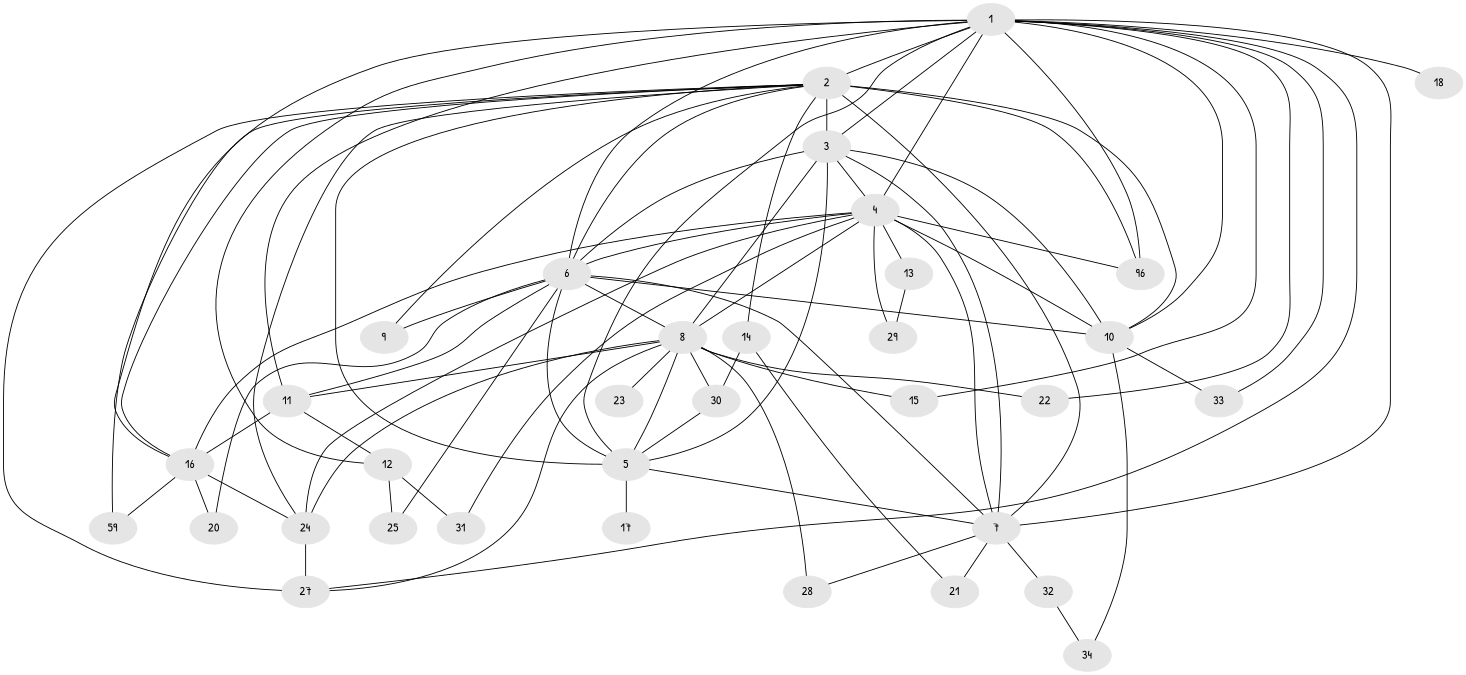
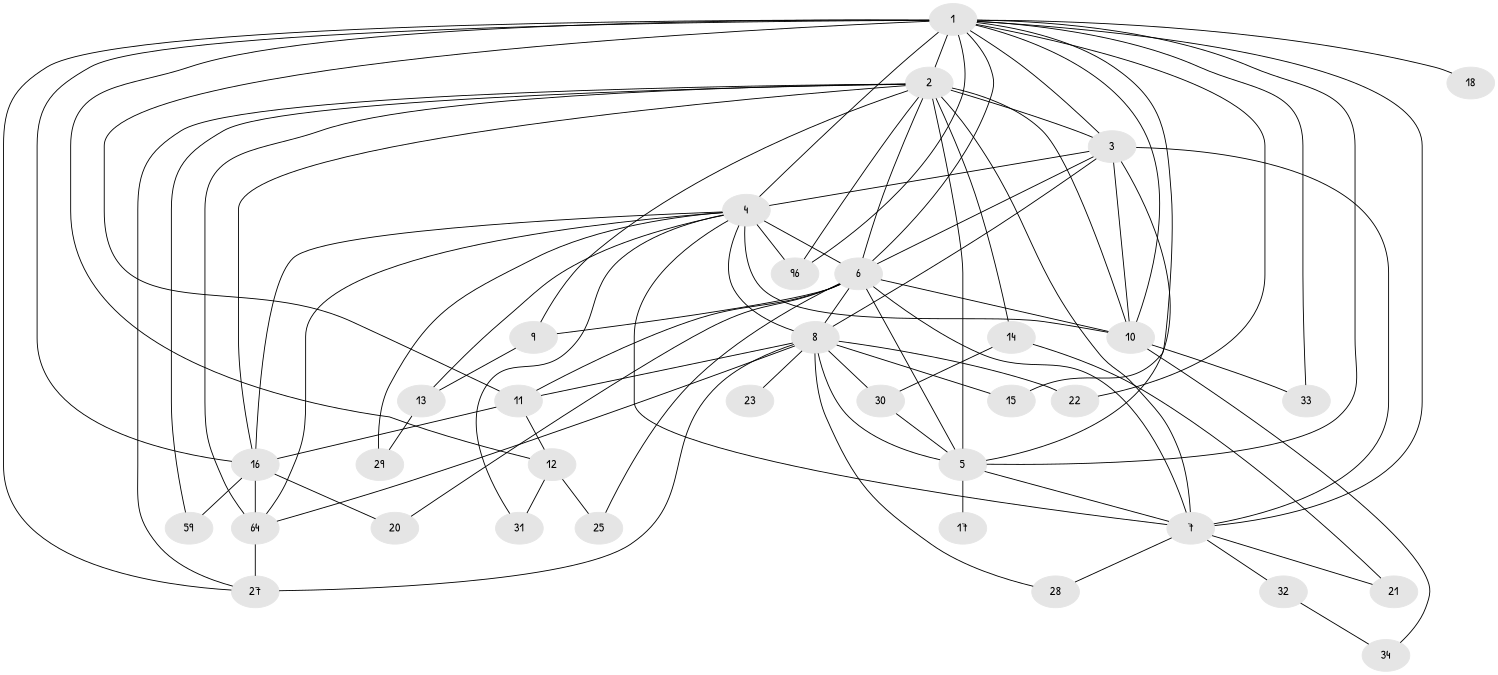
none -> (478, 369)
(306, 528) -> (255, 528)
